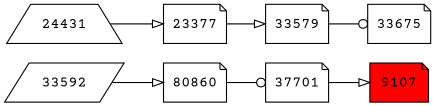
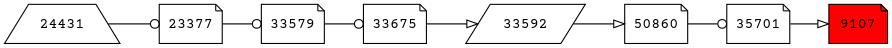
(131, 24) -> (129, 24)
(240, 24) -> (237, 24)
none -> (447, 24)
(195, 83) -> (656, 24)
(297, 83) -> (758, 24)
